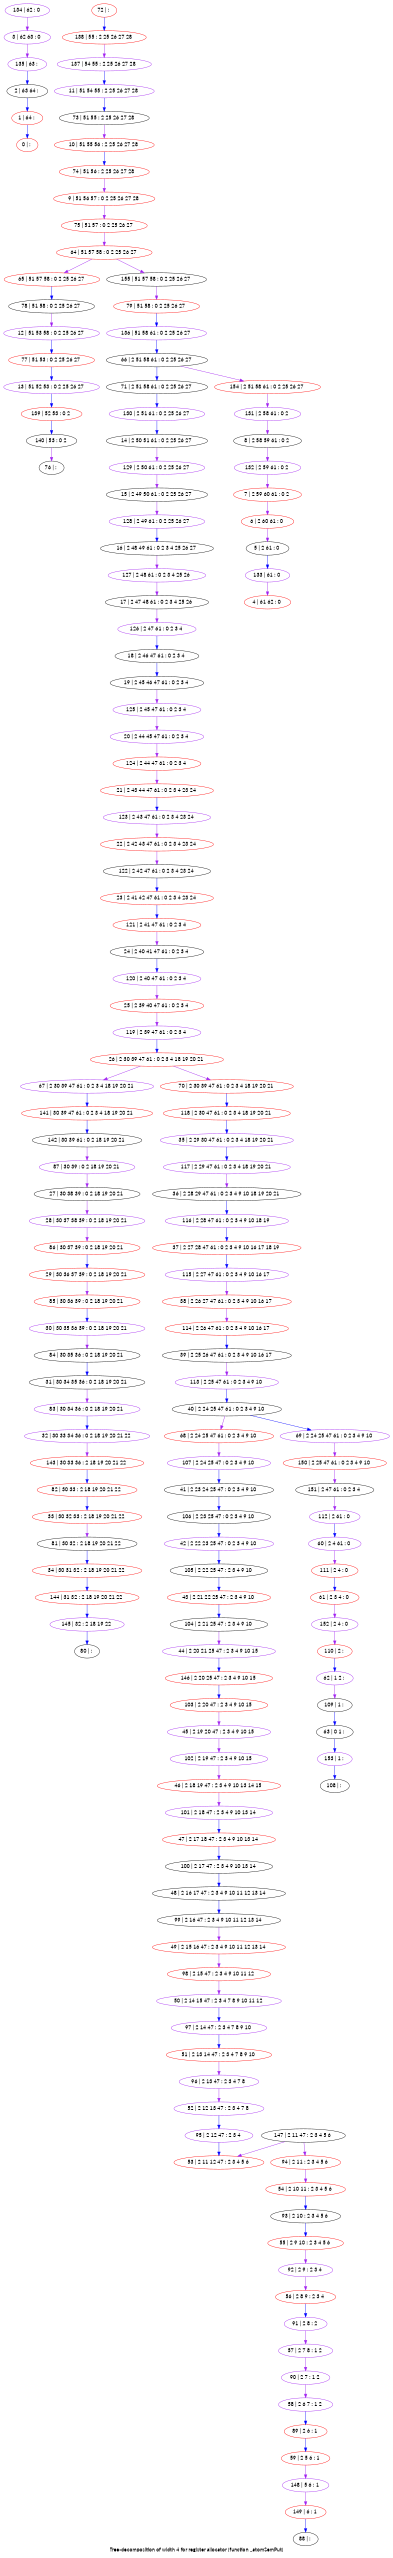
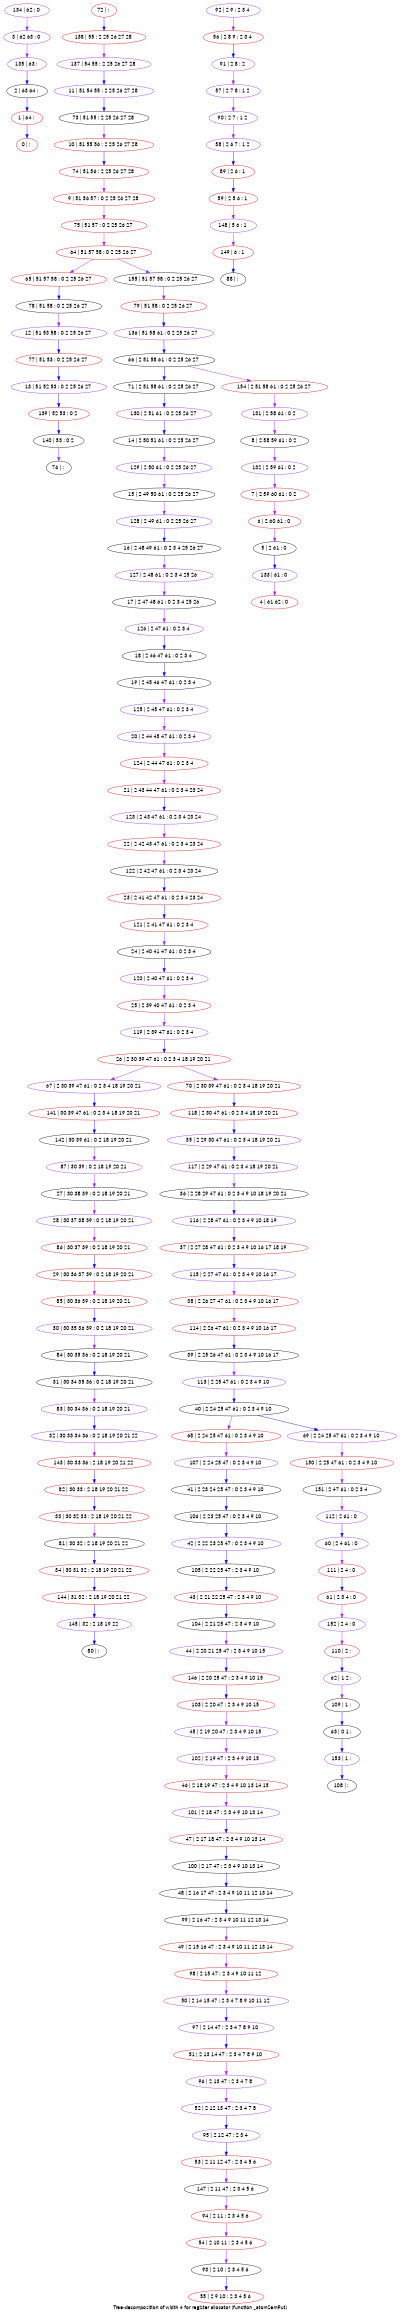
(263, 2148) -> (226, 2174)
(306, 2201) -> (226, 2255)
(306, 2255) -> none
